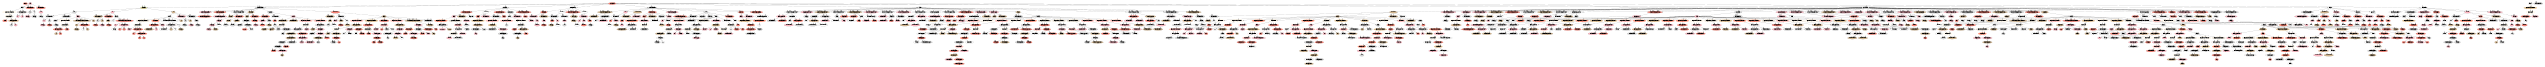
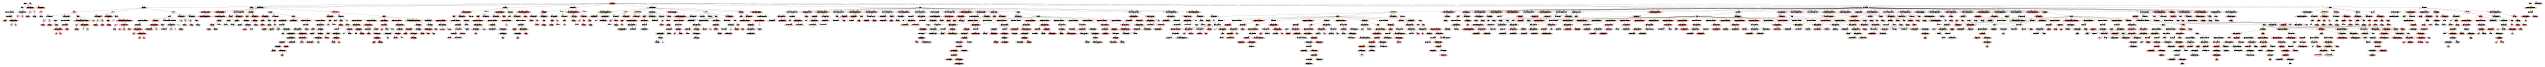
(25, 4) -> (25, 4)
none -> (251, 8)
(74, 12) -> (74, 12)
(652, 12) -> (652, 12)
(2411, 12) -> (2411, 12)
(751, 29) -> (751, 29)
